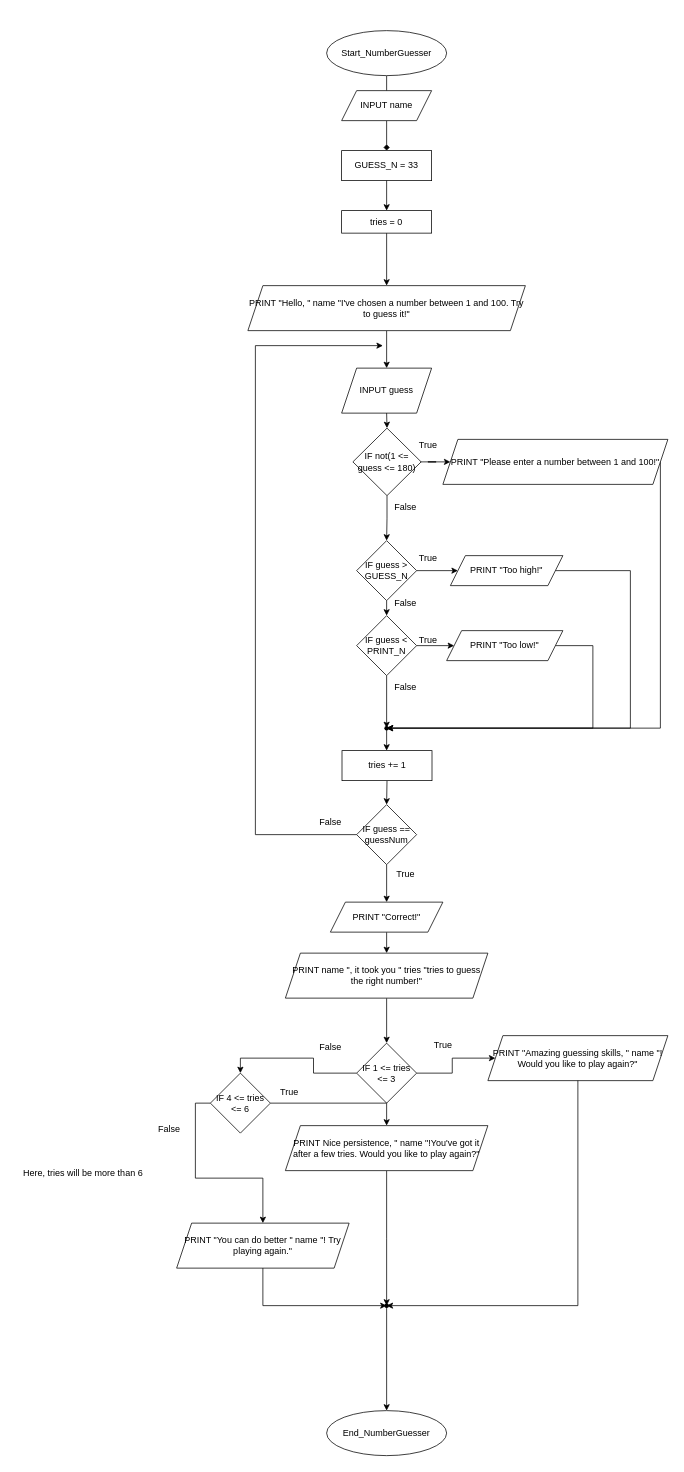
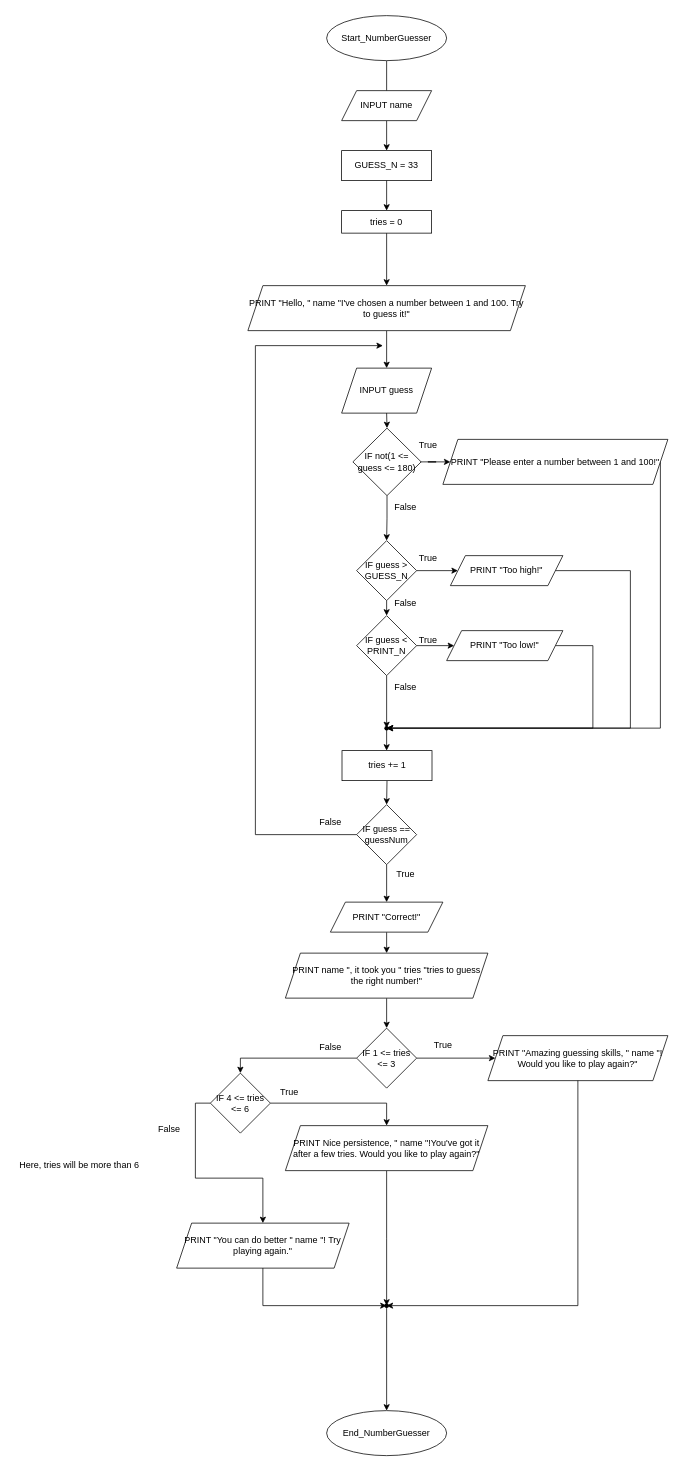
(387, 53) -> (387, 38)
(387, 143) -> (387, 144)
(387, 1073) -> (387, 1058)
(83, 1173) -> (79, 1165)
